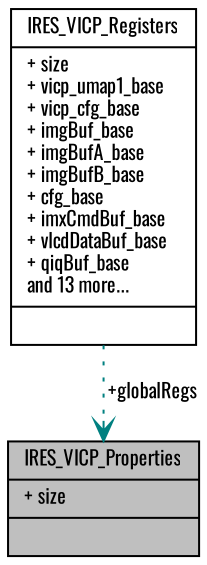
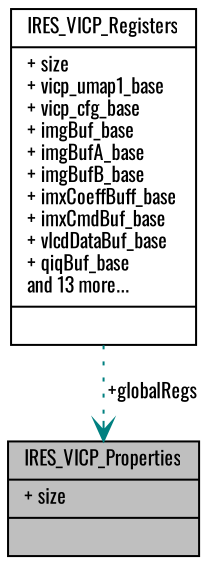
(66, 198) -> (103, 198)
